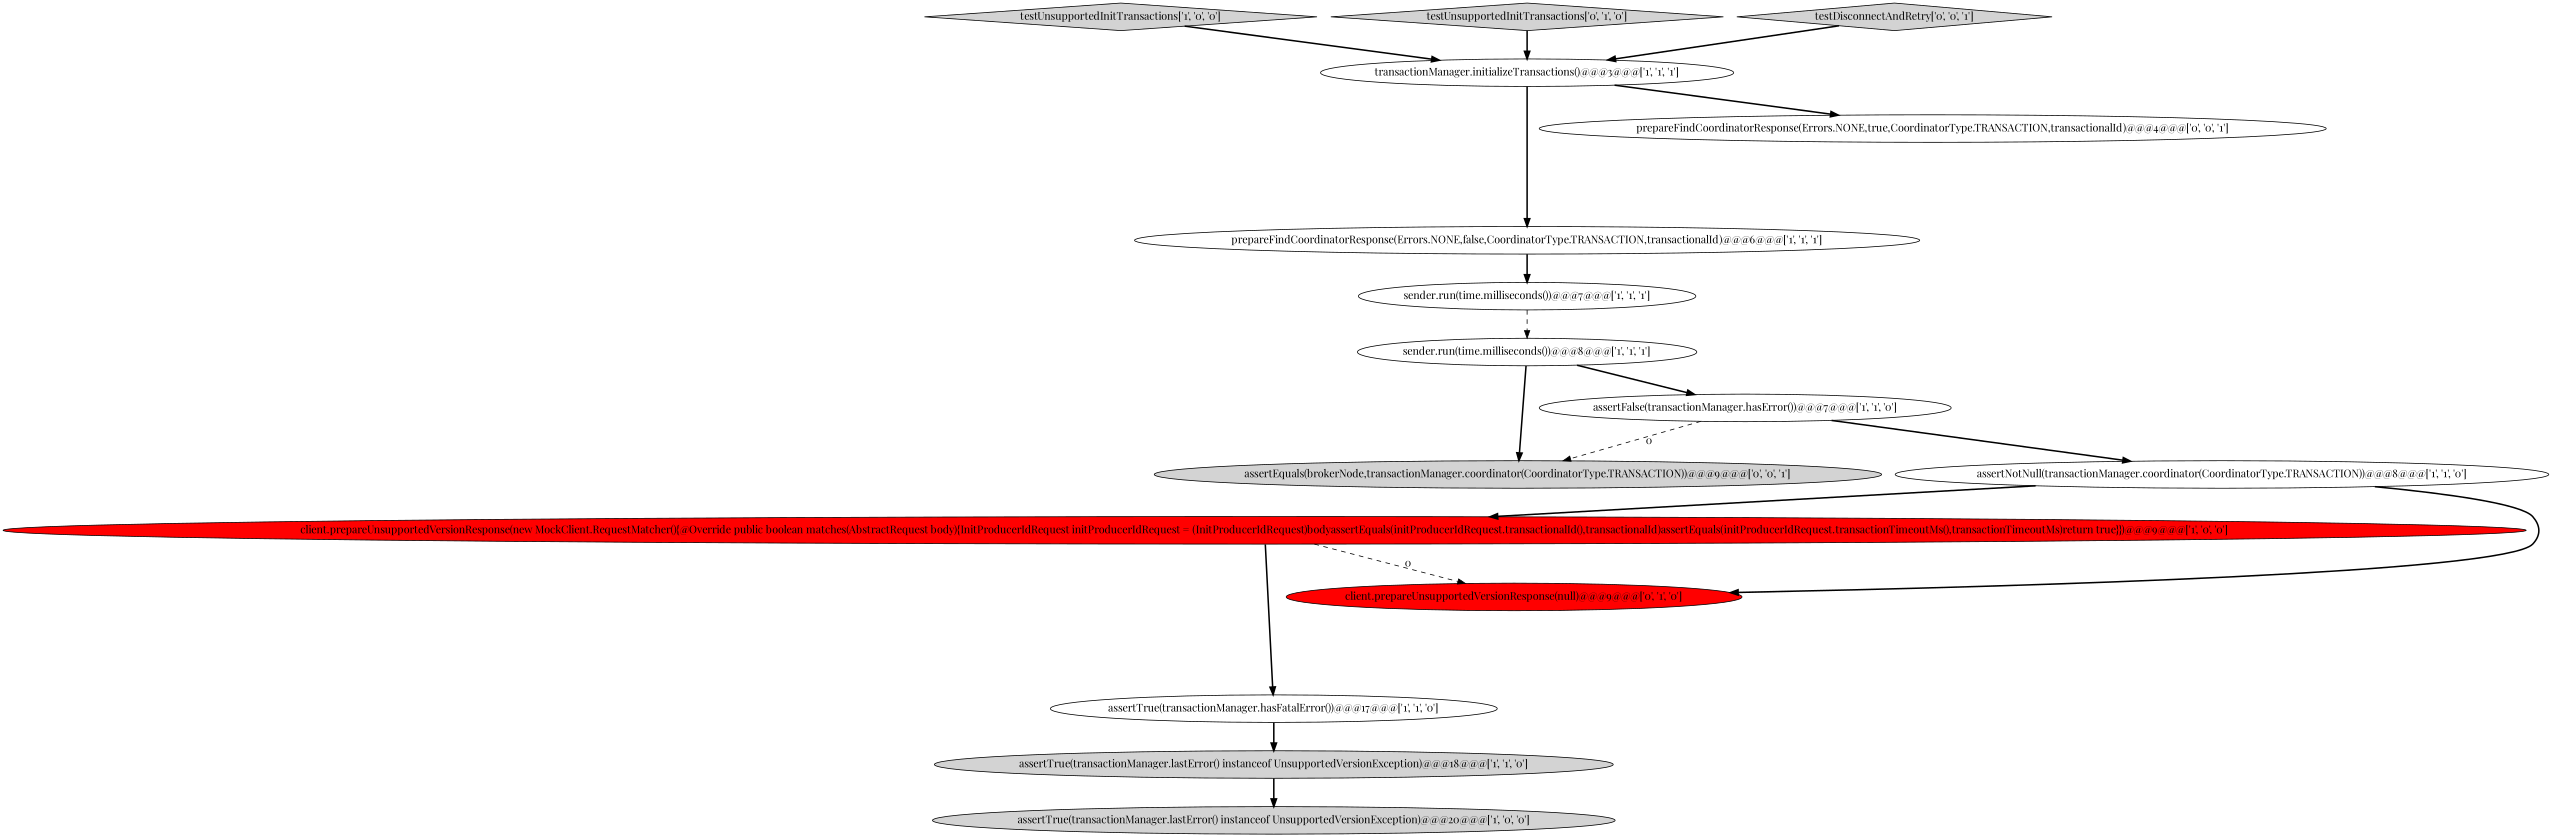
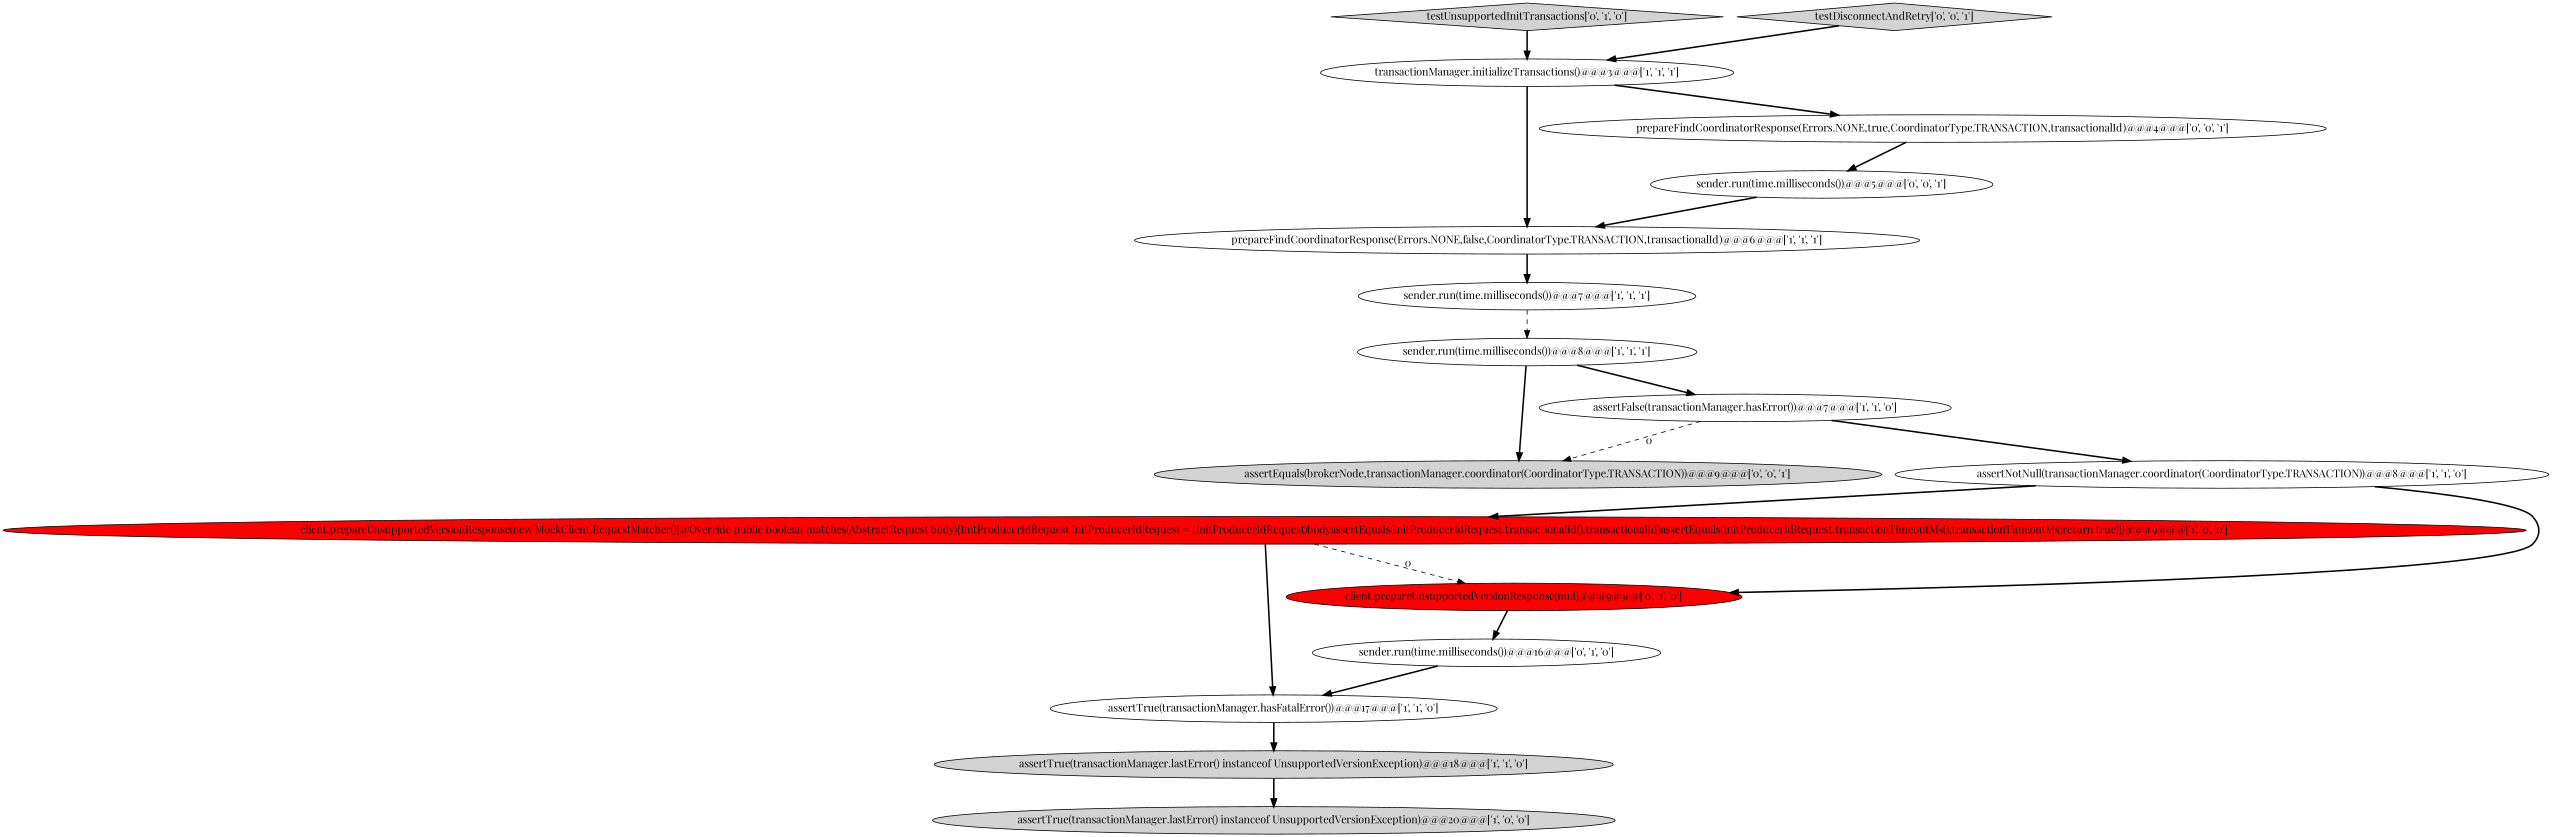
(1121, 17) -> none
none -> (1822, 184)
none -> (1487, 653)
